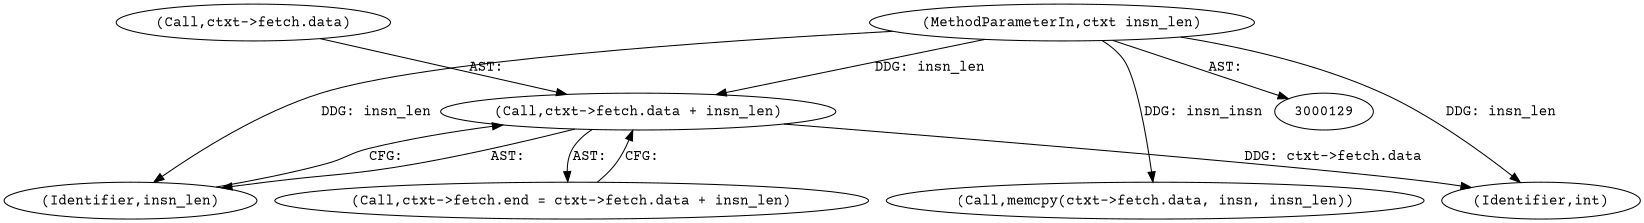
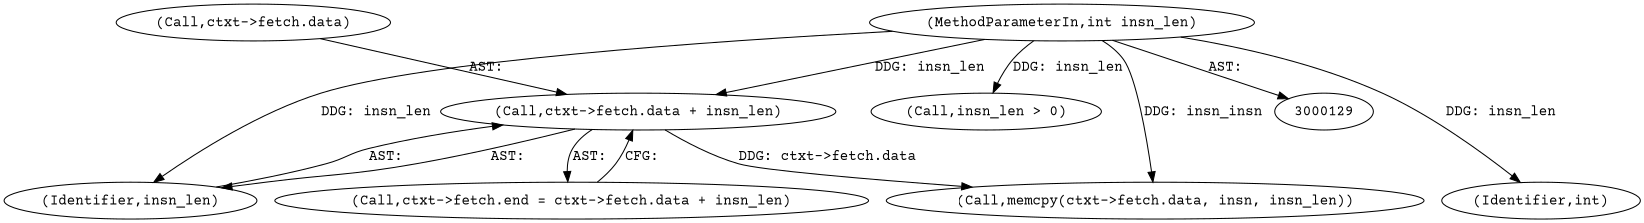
(1062, 23) -> (1062, 23)
none -> (986, 112)
(1123, 152) -> (809, 173)
(391, 156) -> (391, 156)
